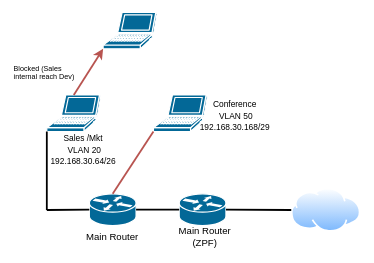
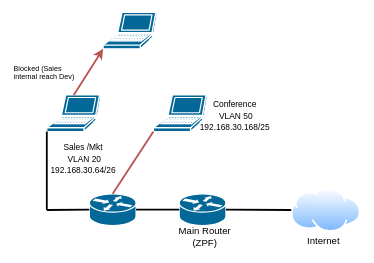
(235, 116) -> (235, 116)
(83, 150) -> (83, 159)
(112, 236) -> none
none -> (324, 241)
